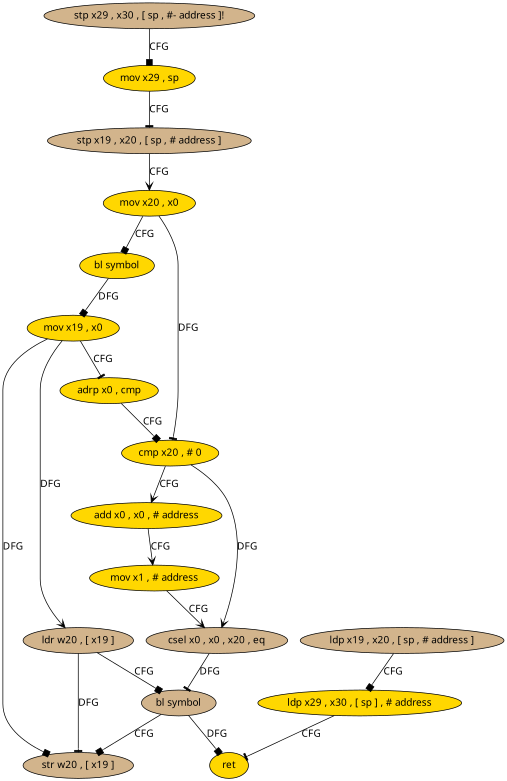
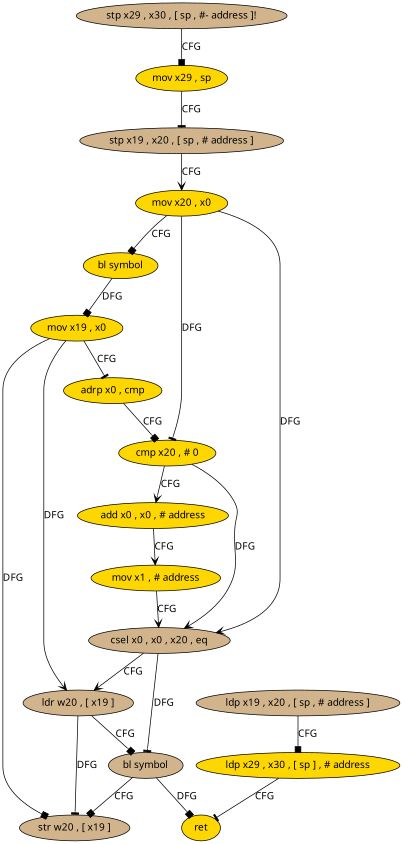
none -> (280, 420)
none -> (122, 670)
